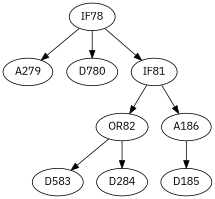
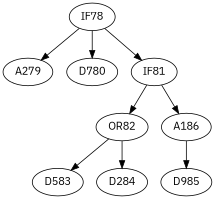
(186, 182) -> (186, 182)
